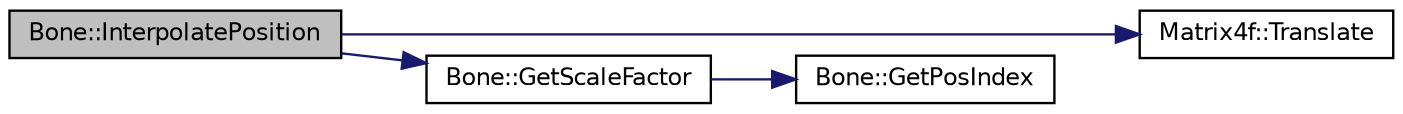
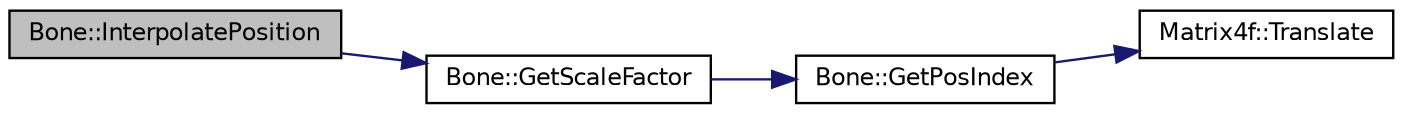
(729, 34) -> (1085, 58)
